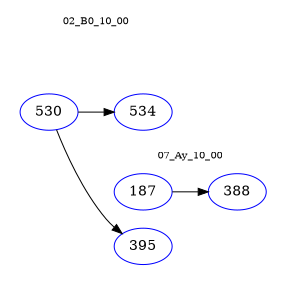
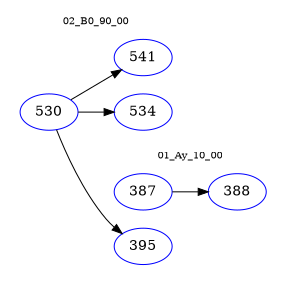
(96, 22) -> (96, 22)
none -> (143, 58)
(190, 156) -> (190, 156)
(143, 192) -> (143, 192)
